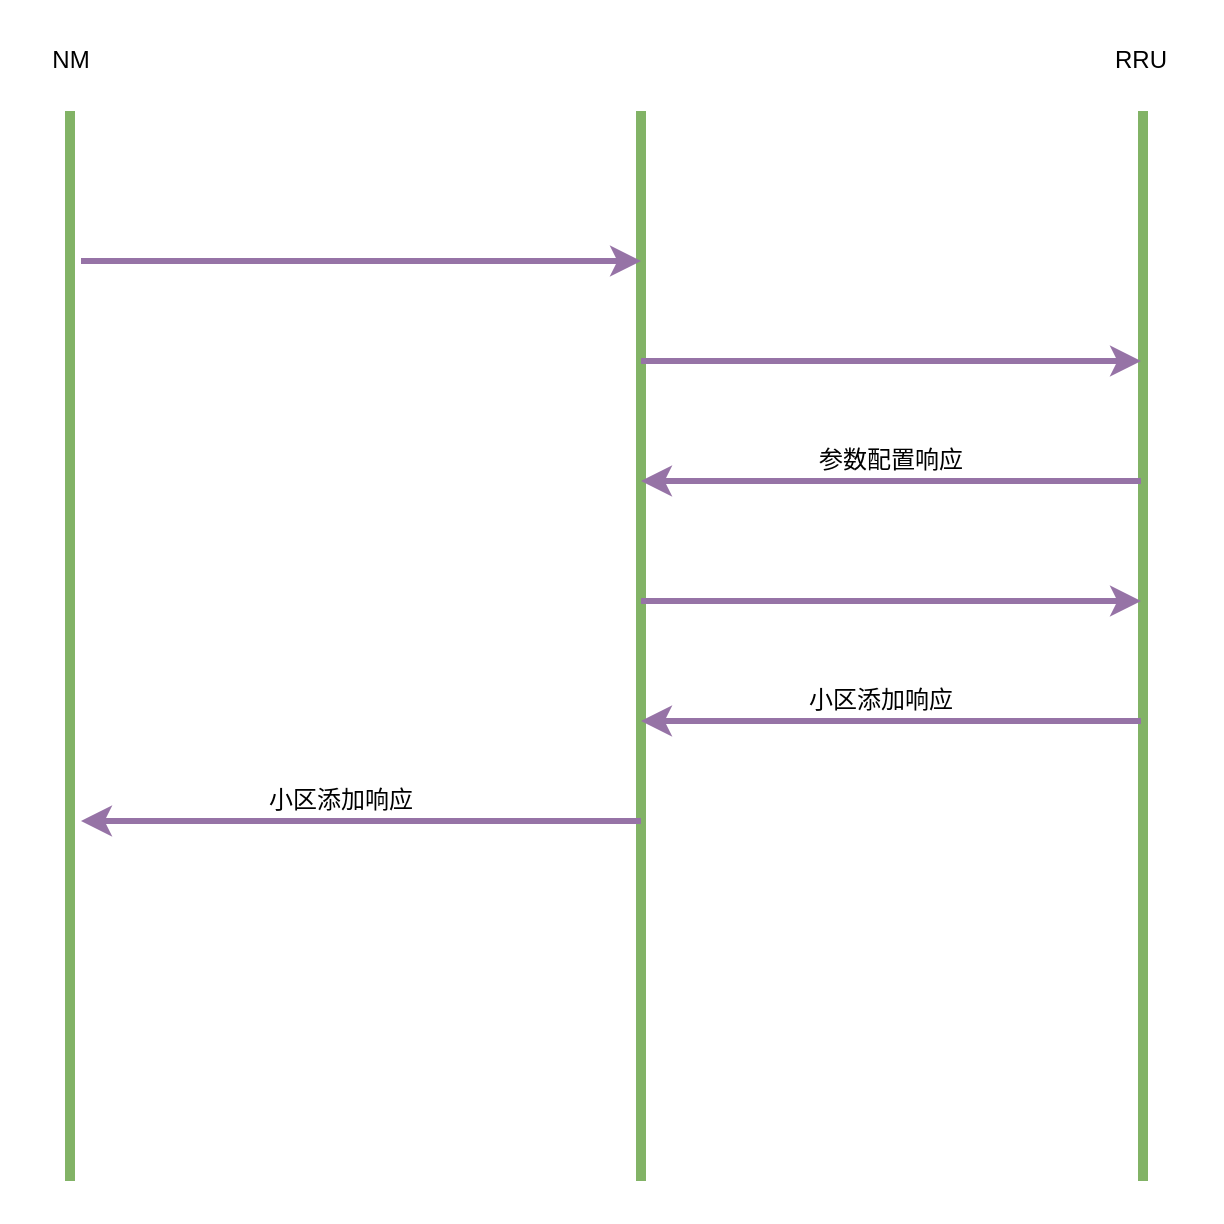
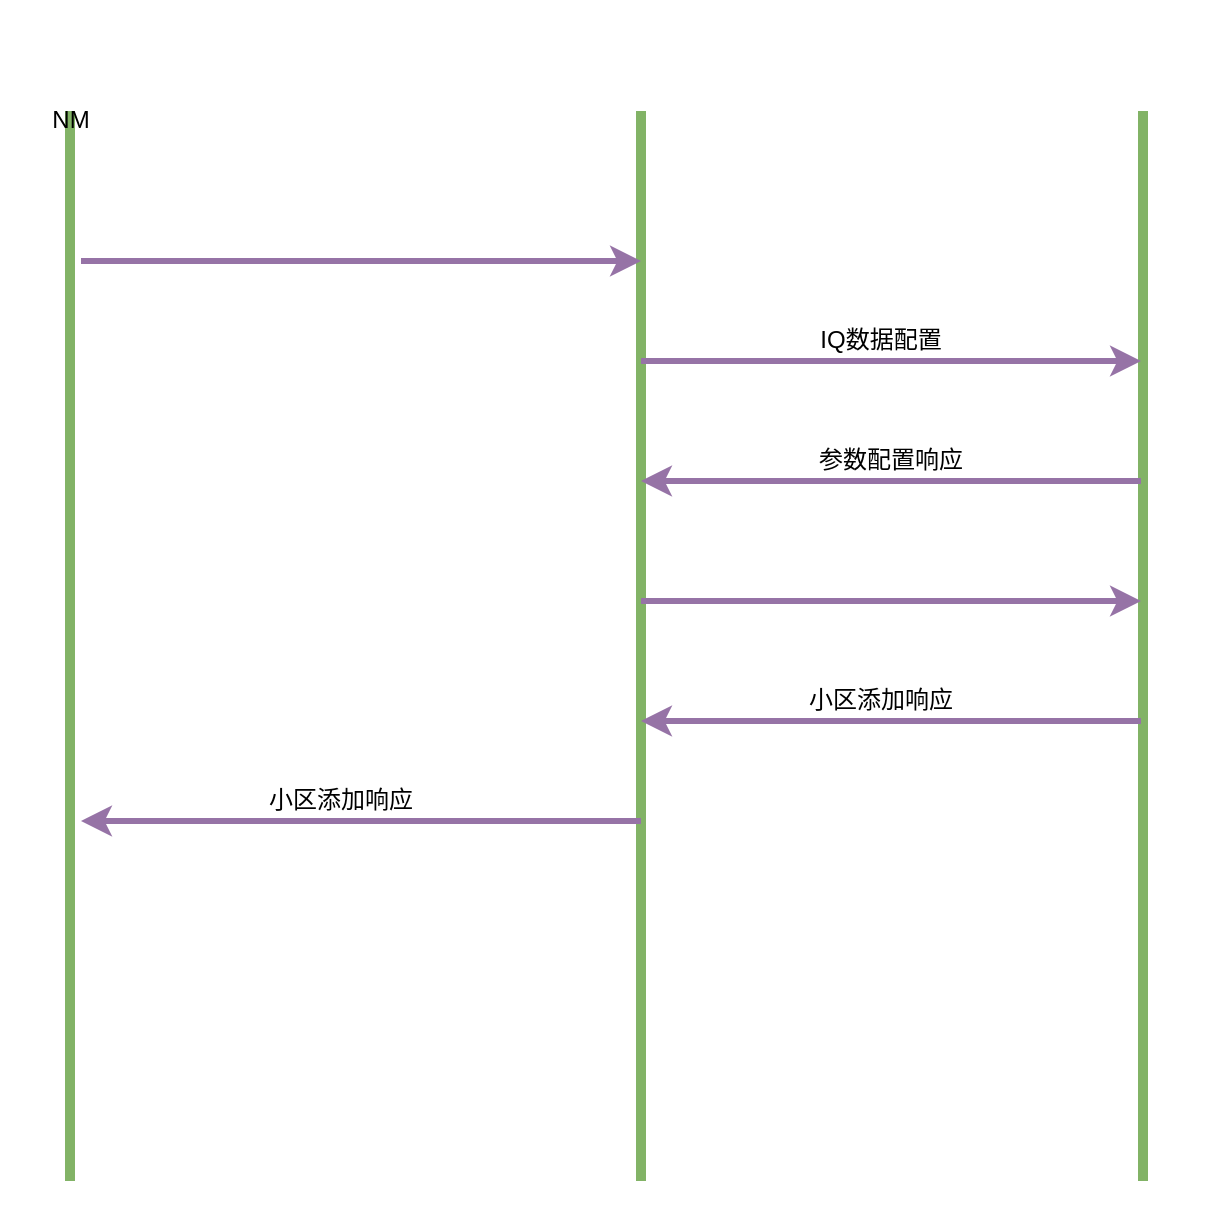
(71, 61) -> (71, 121)
(1141, 61) -> none
none -> (881, 341)
